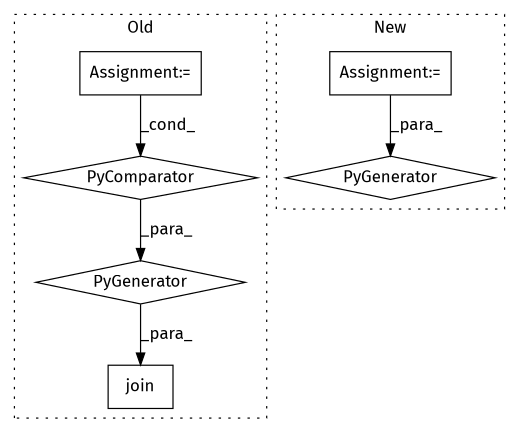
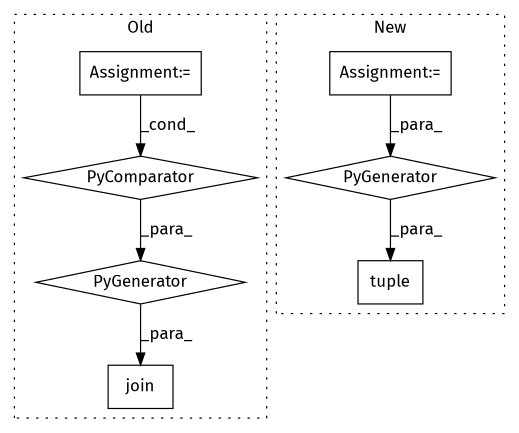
none -> (390, 282)
